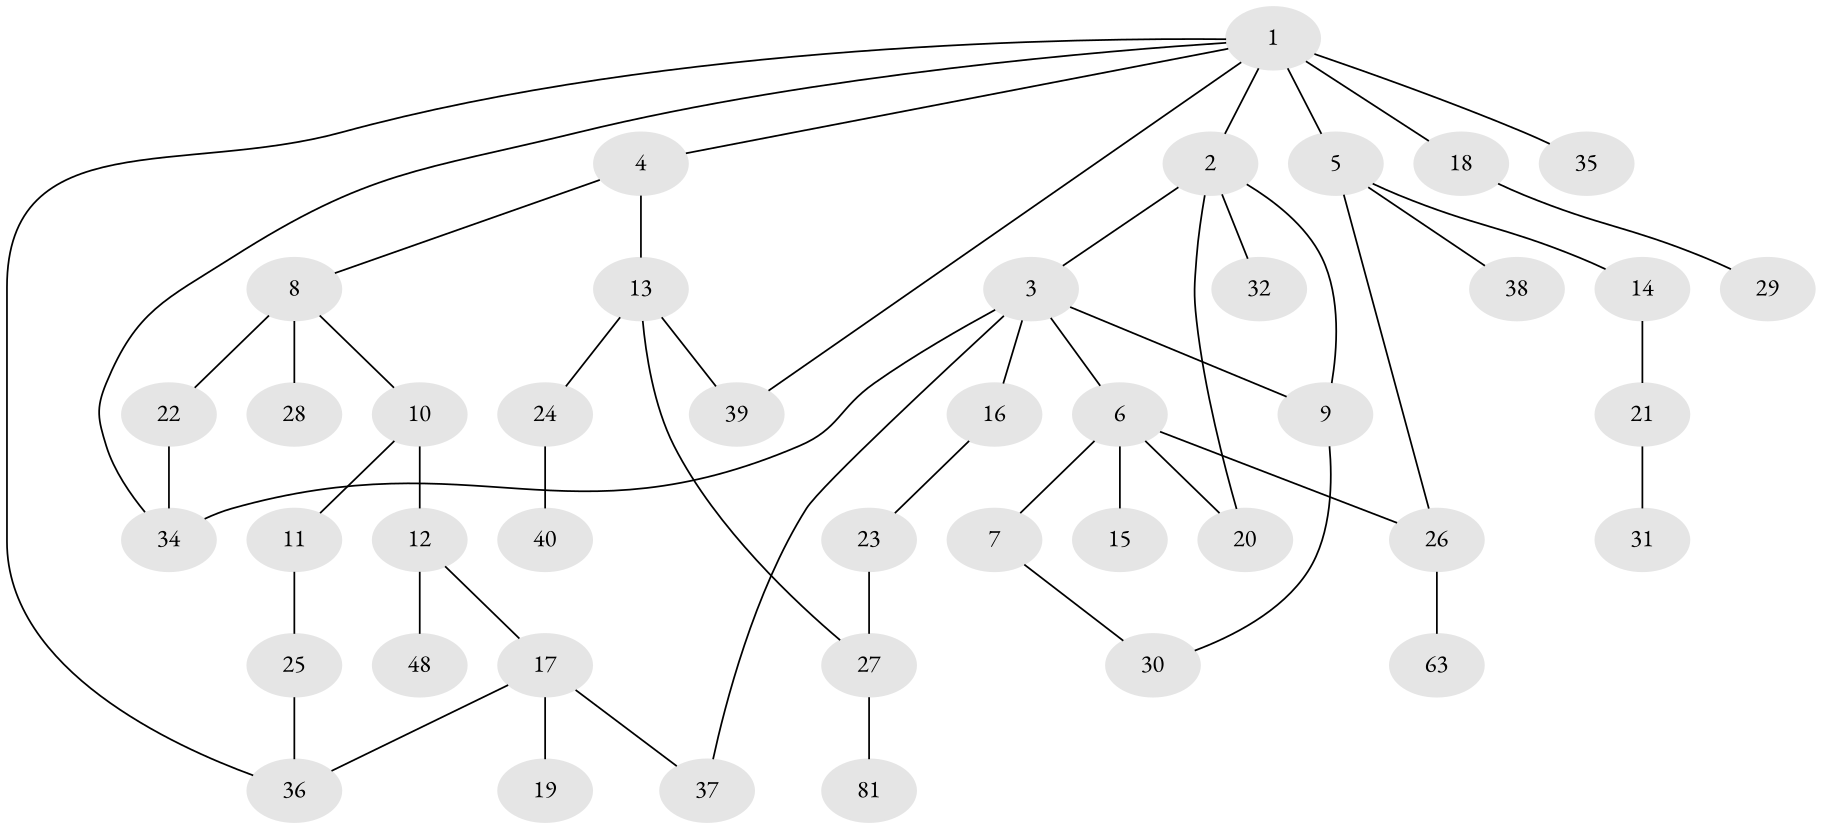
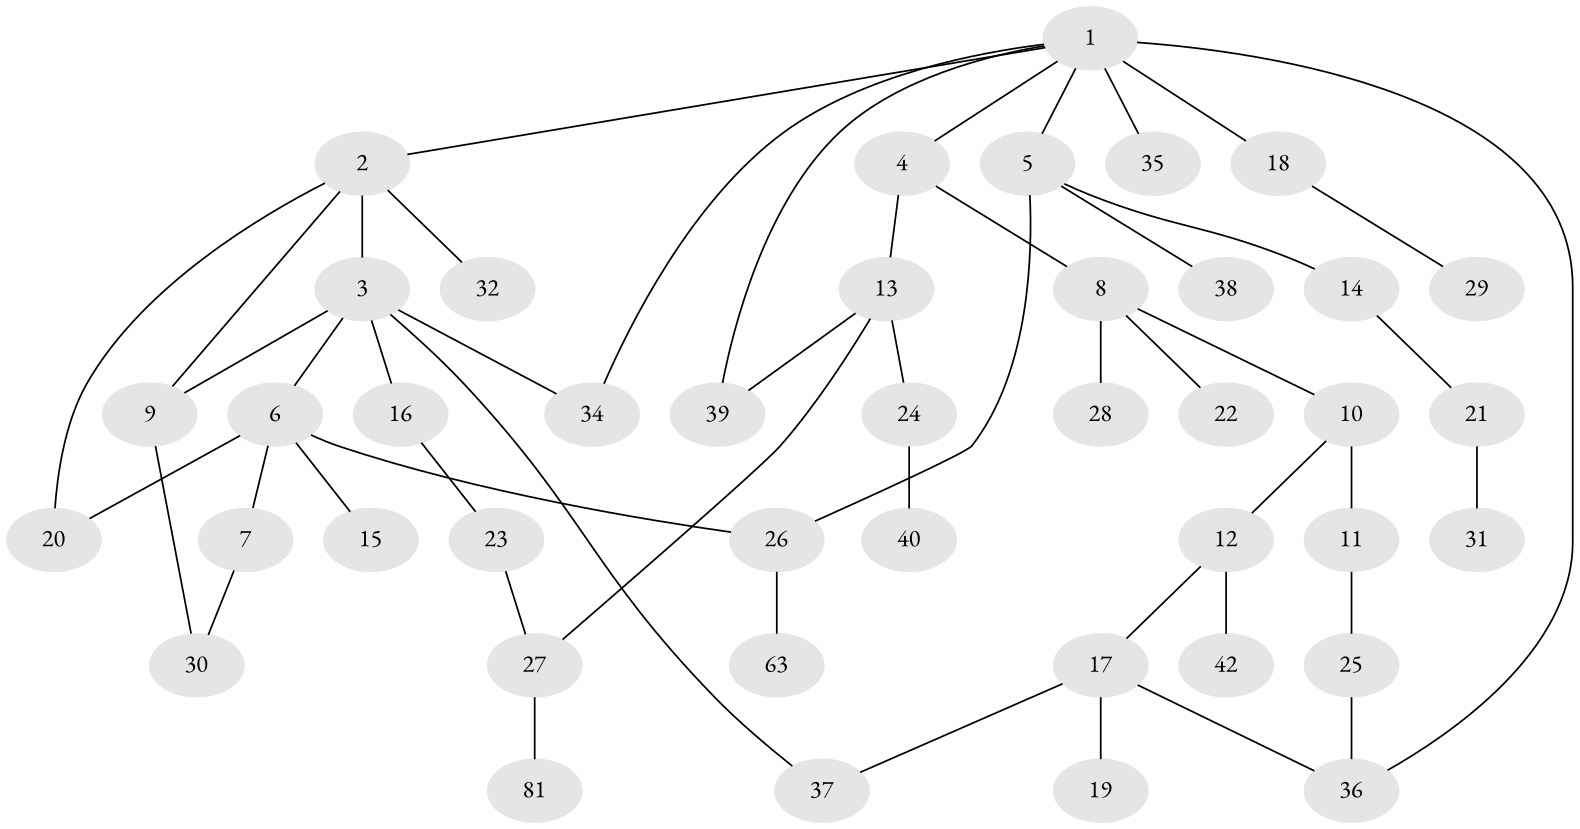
(169, 477) -> none
(420, 665) -> (1226, 665)
